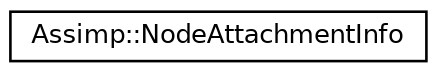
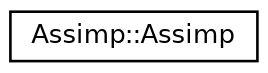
(218, 36) -> (134, 36)
